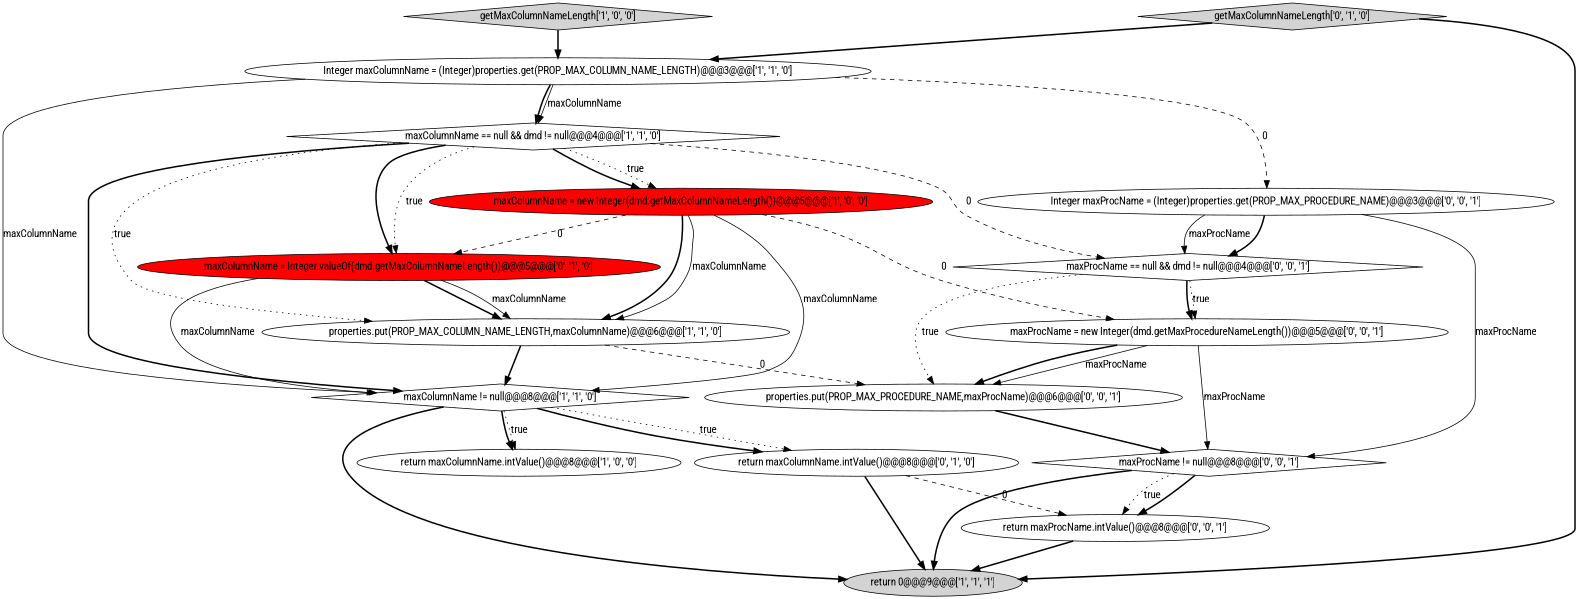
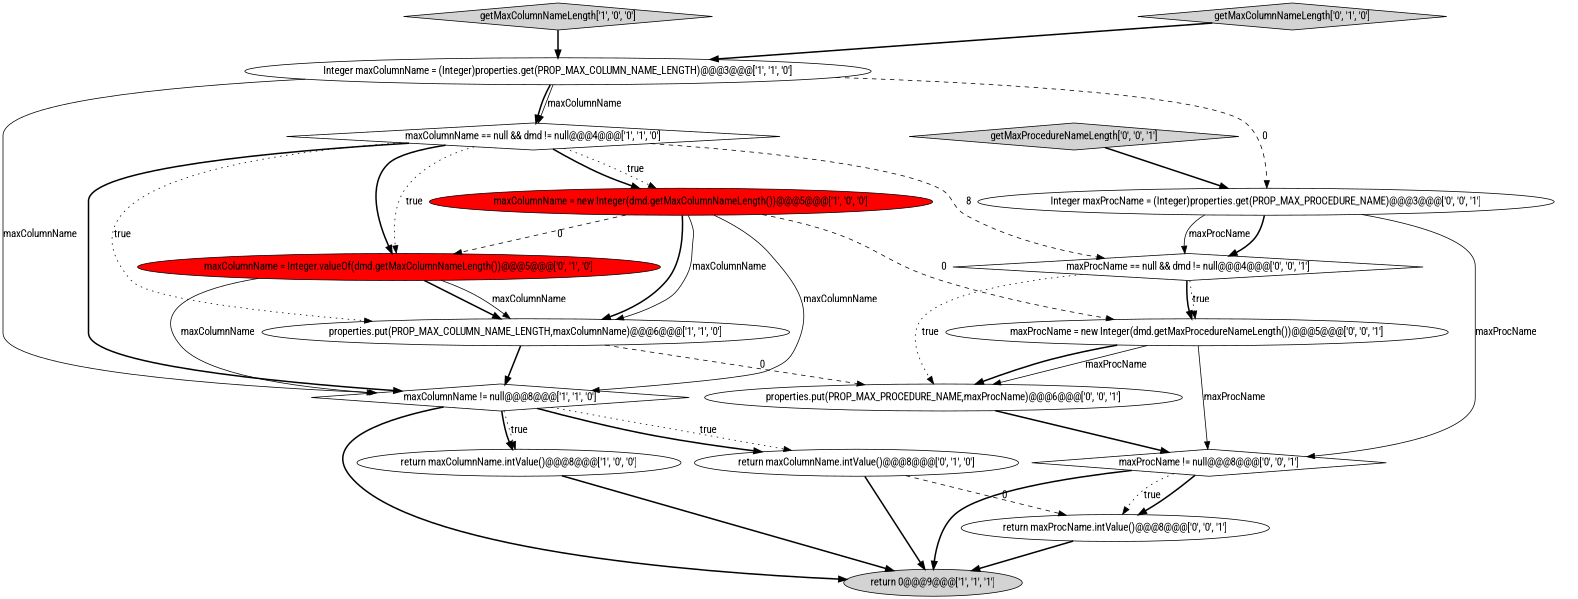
none -> (1074, 136)
(969, 202) -> (969, 202)
(1575, 490) -> (724, 522)
